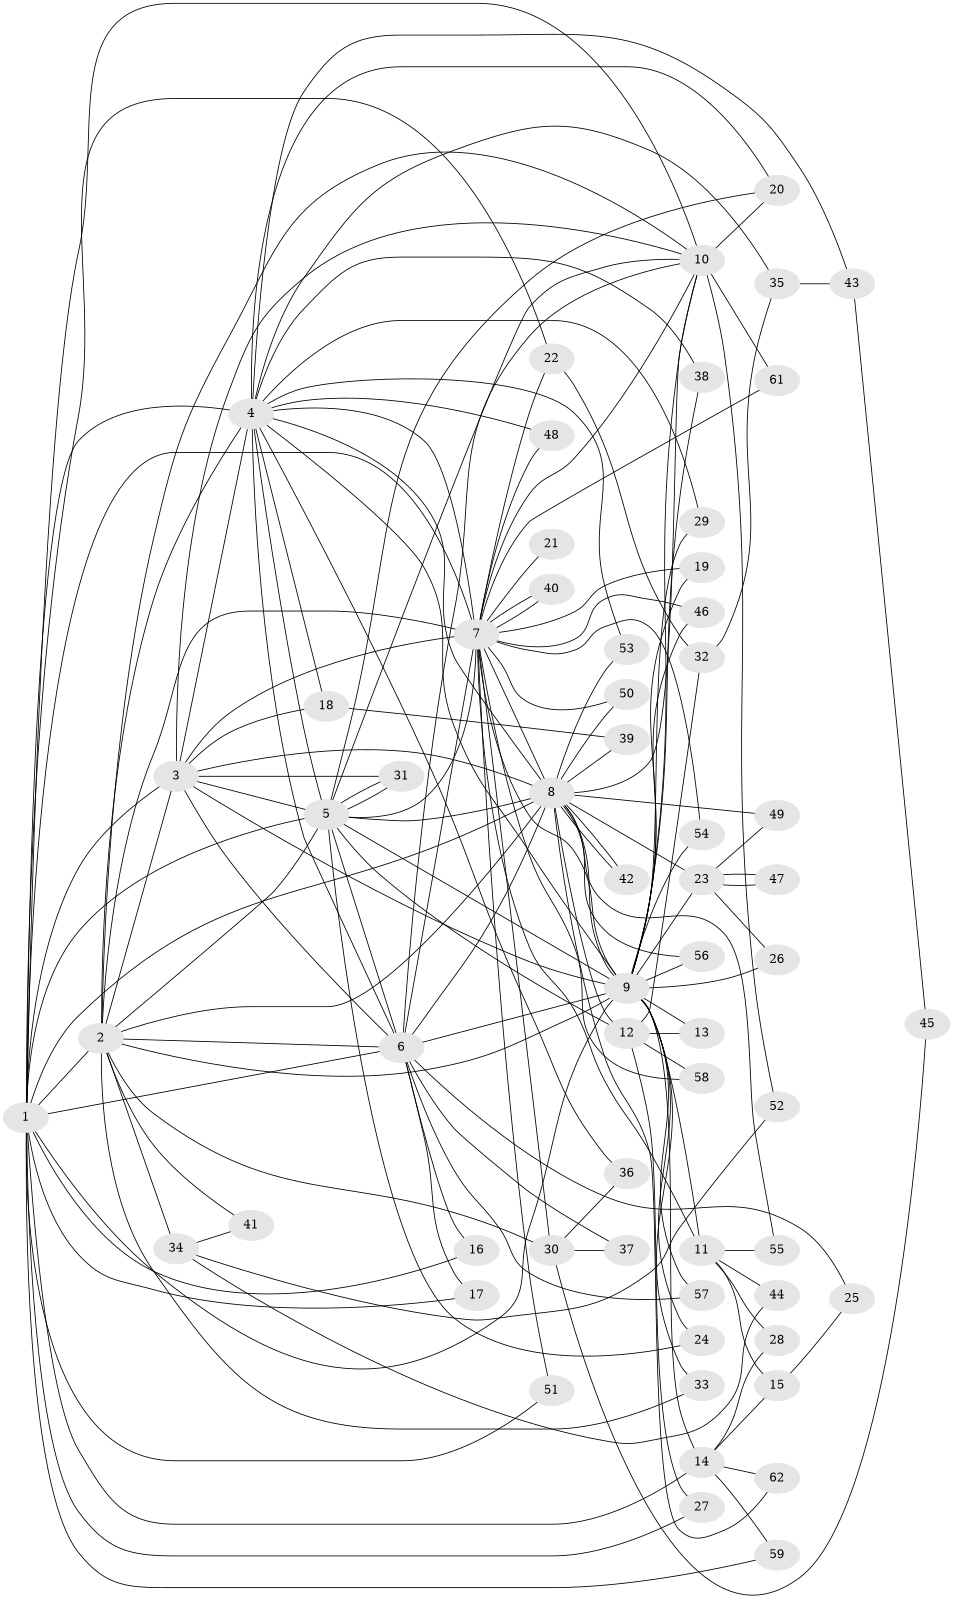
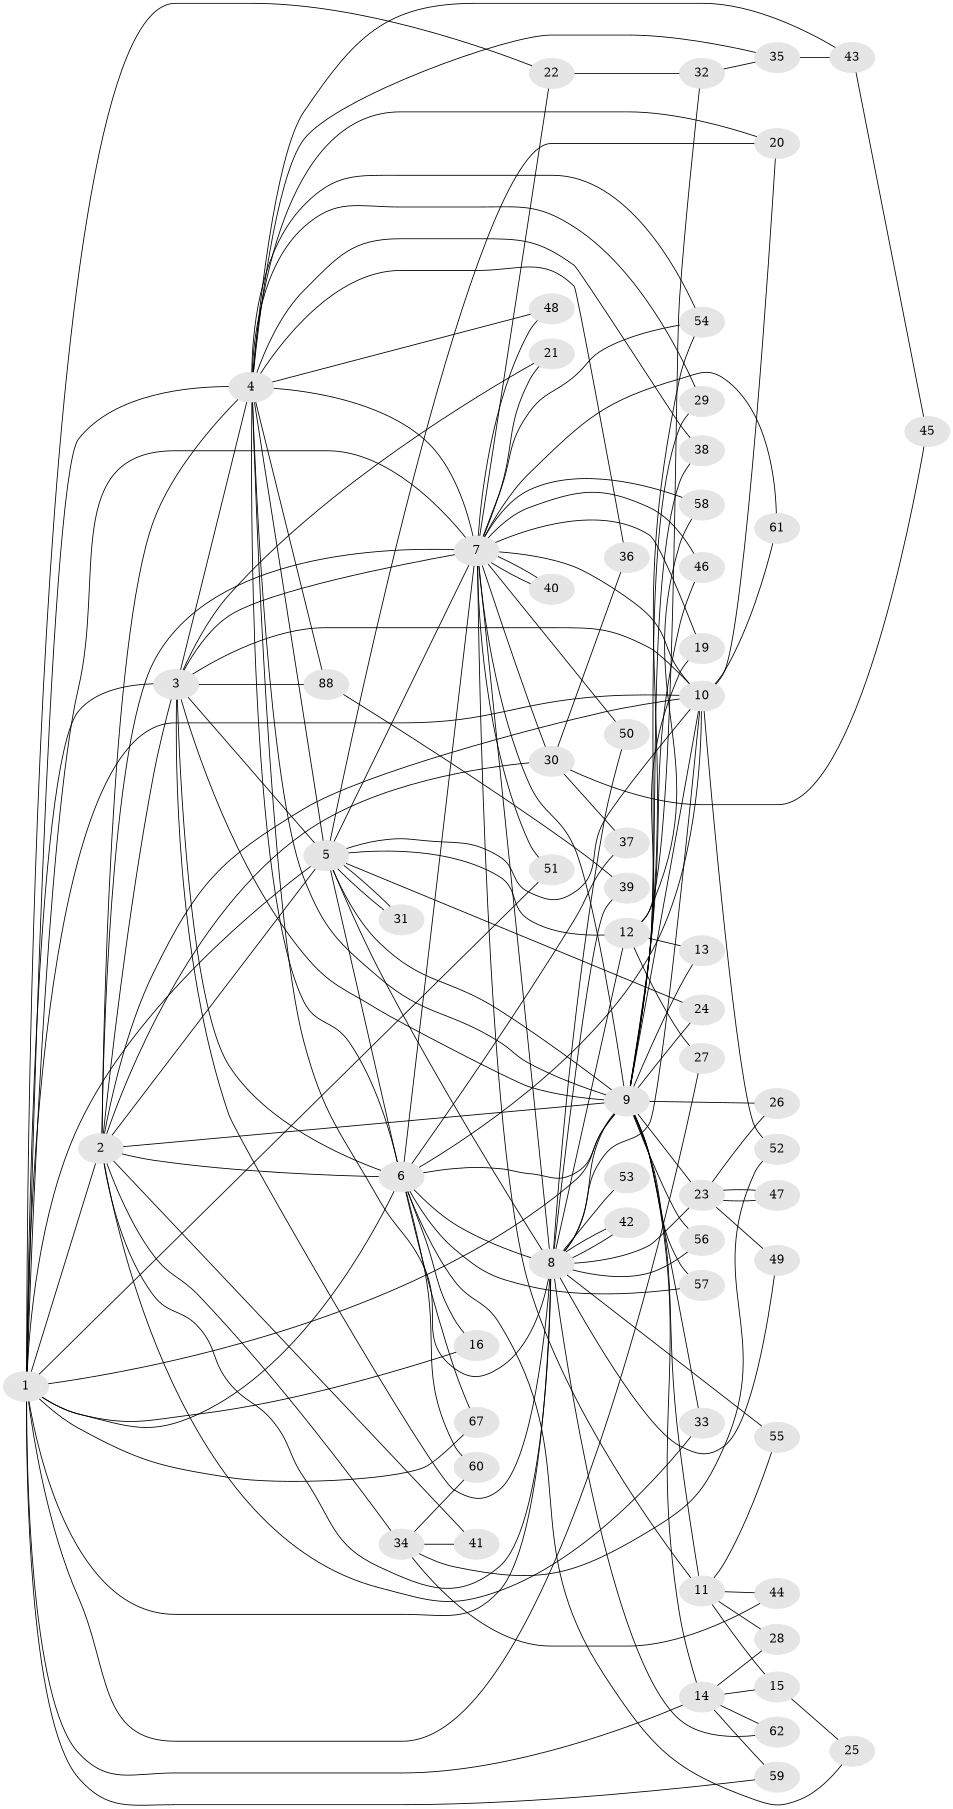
(524, 390) -> (437, 175)
(326, 706) -> (326, 684)
(280, 776) -> (338, 495)
(477, 1295) -> (477, 1422)
none -> (477, 1467)
